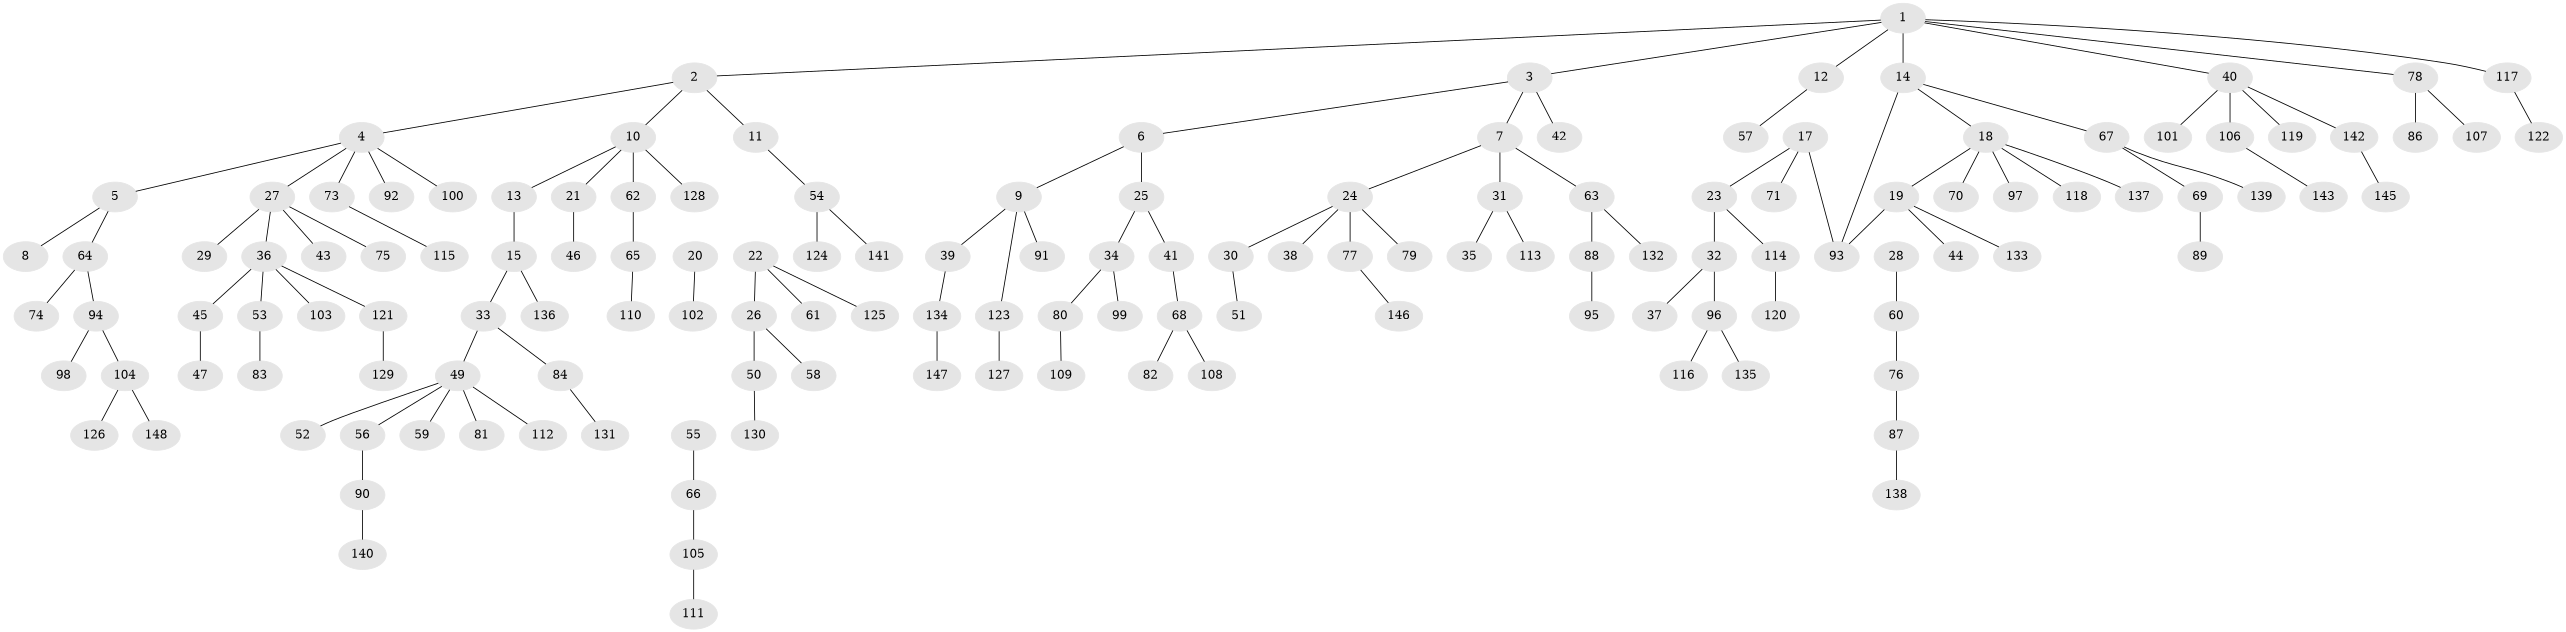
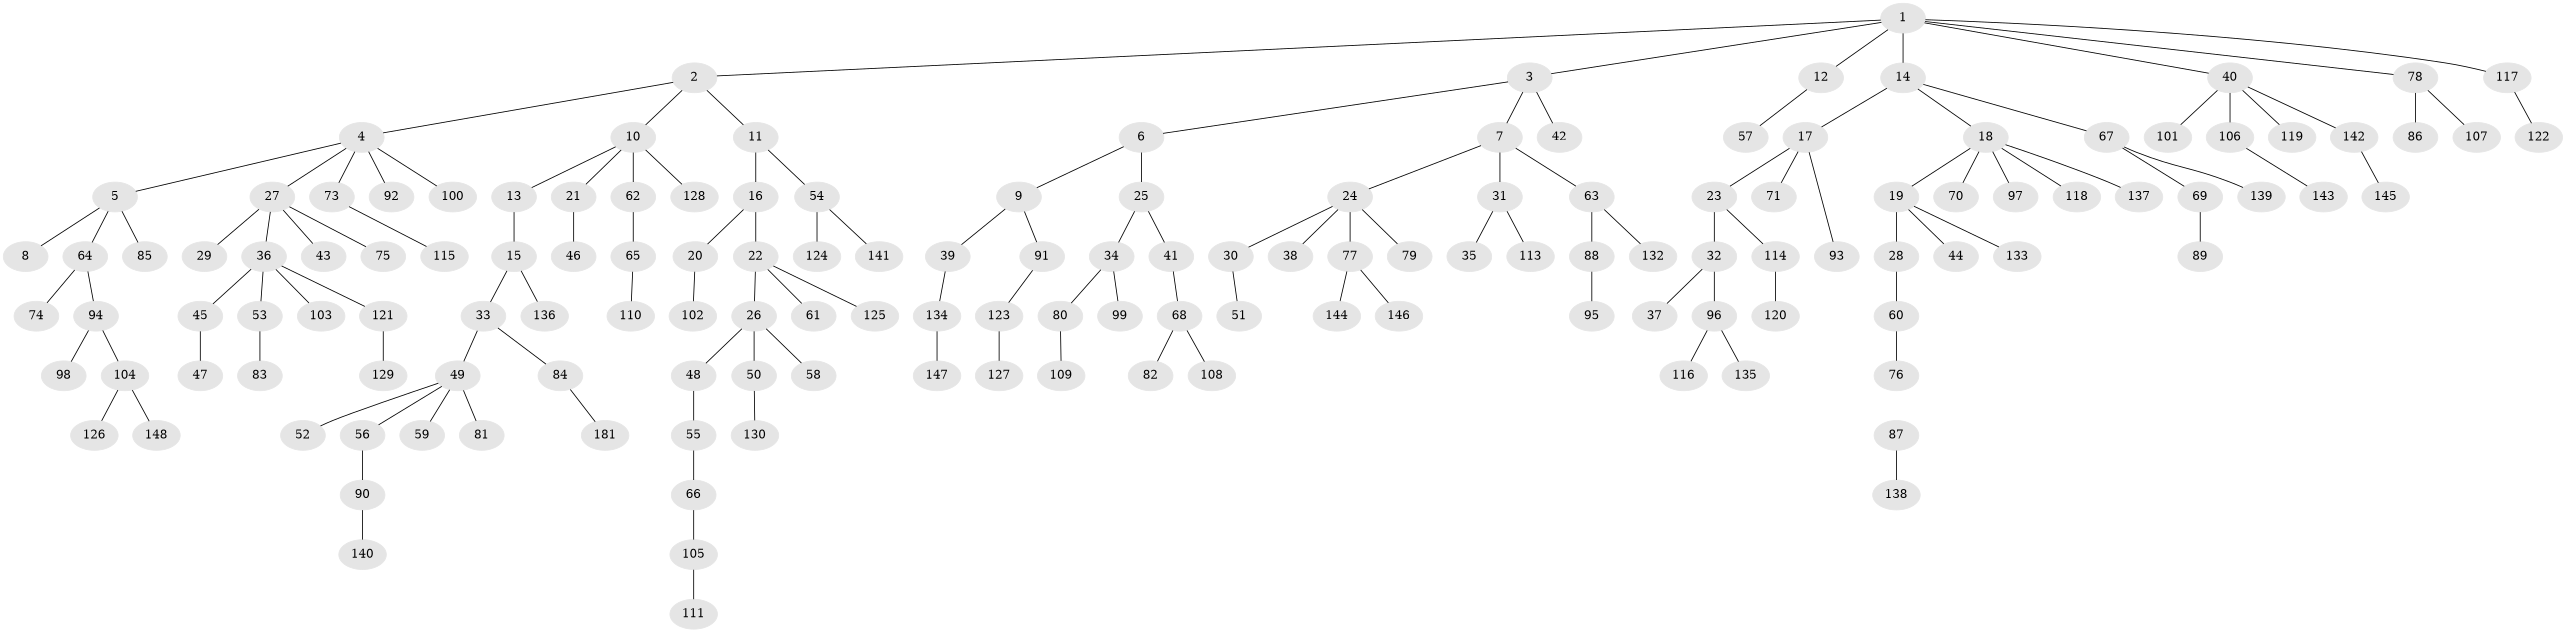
(1870, 167) -> (1854, 108)
none -> (756, 197)
(1867, 227) -> (1896, 227)
none -> (145, 257)
(1009, 257) -> (1021, 286)
none -> (1337, 316)
none -> (694, 376)
(1896, 406) -> none
(543, 435) -> none
(605, 435) -> (605, 435)
